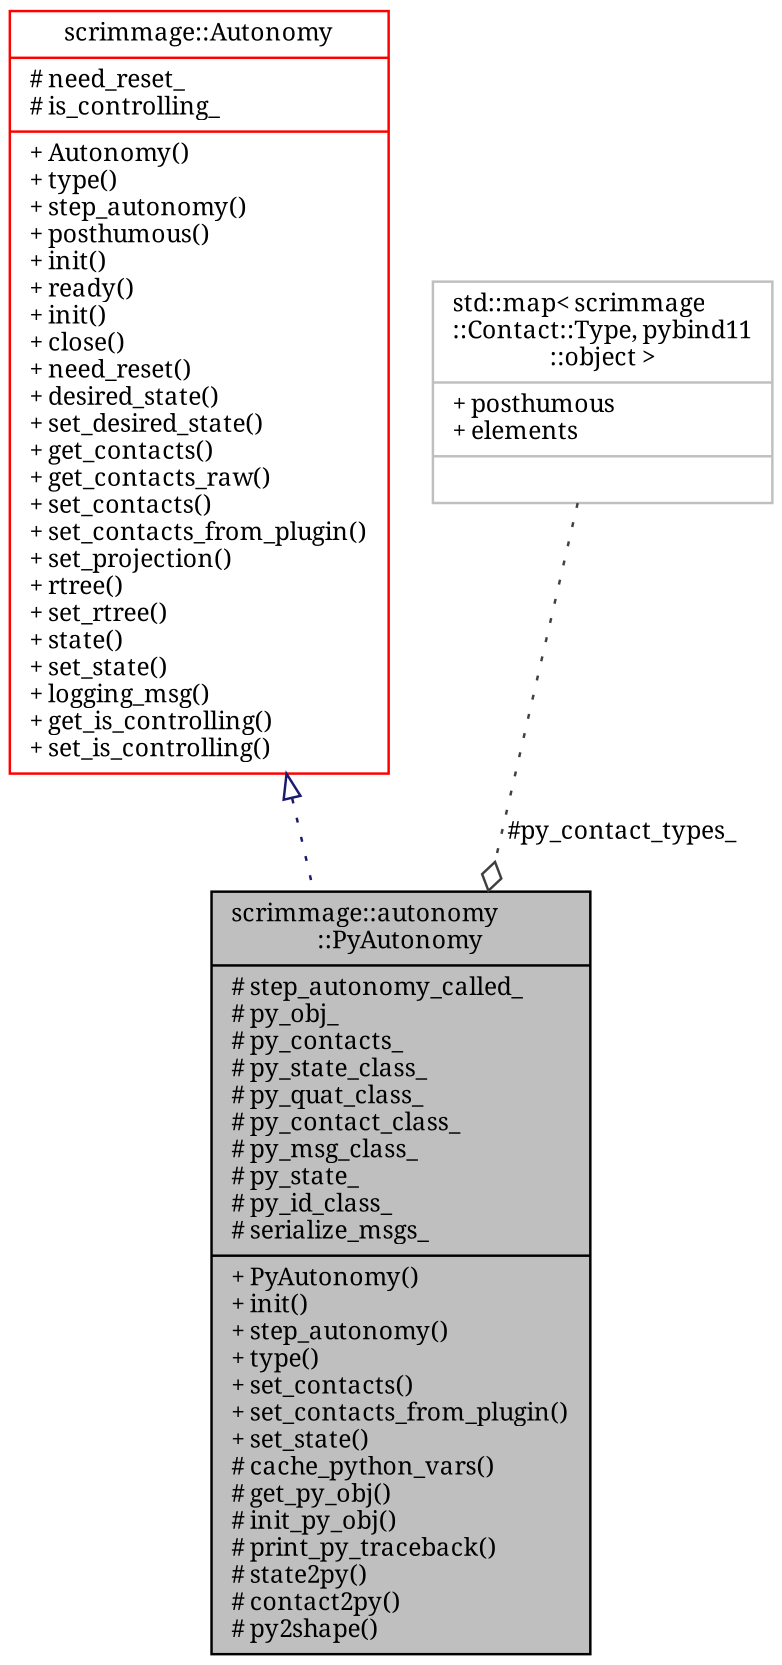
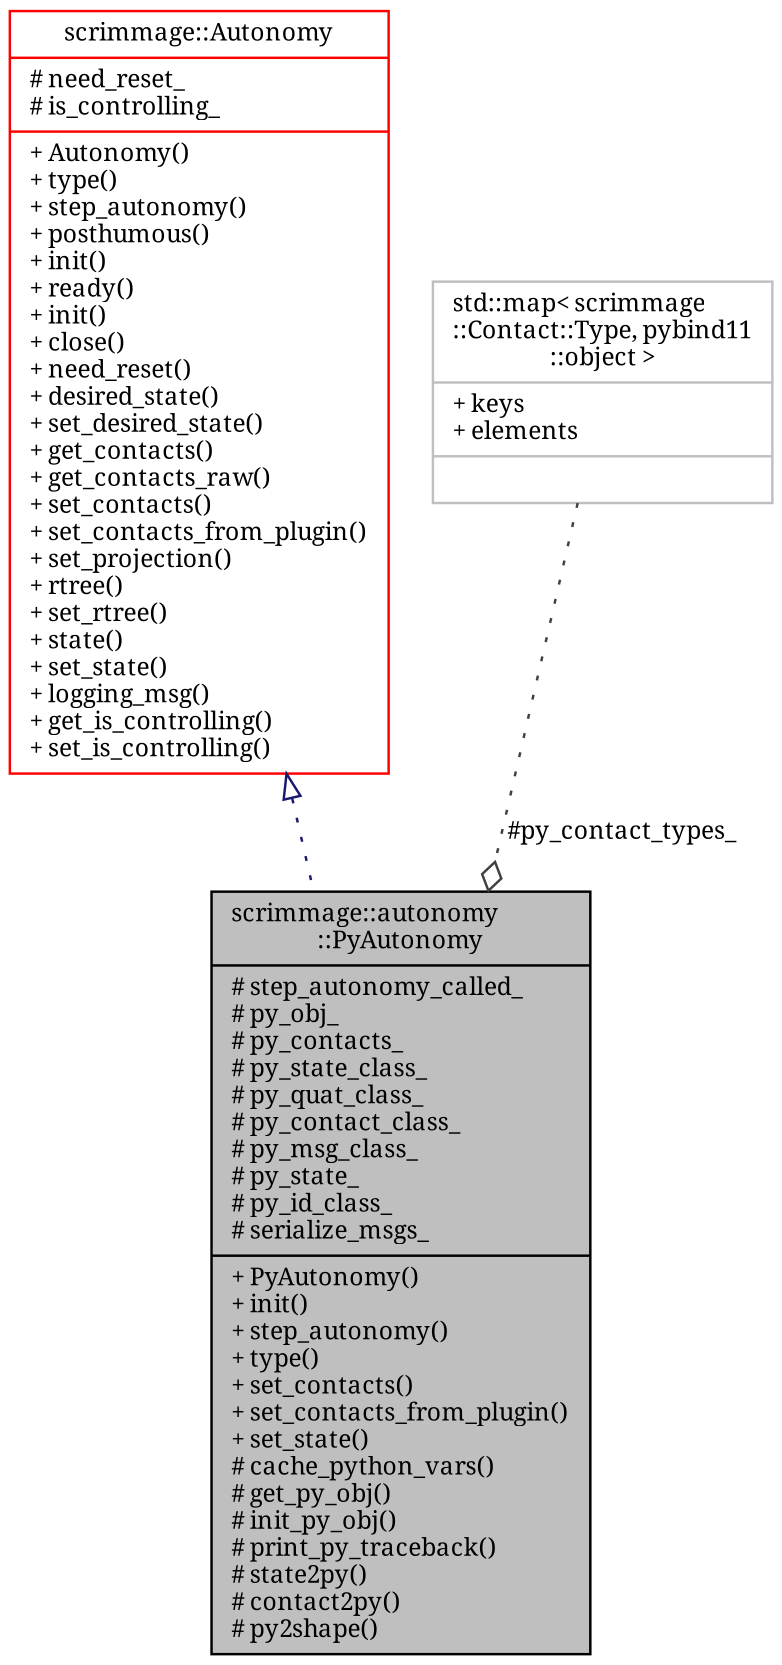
(535, 405) -> (489, 405)
